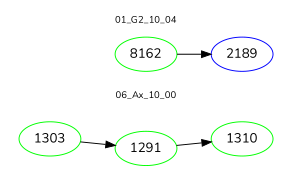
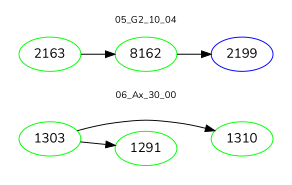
(146, 20) -> (146, 20)
none -> (50, 54)
(242, 54) -> (242, 54)
(146, 96) -> (146, 96)
(189, 144) -> (141, 120)
